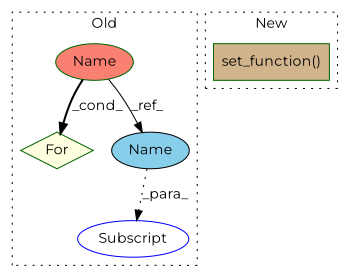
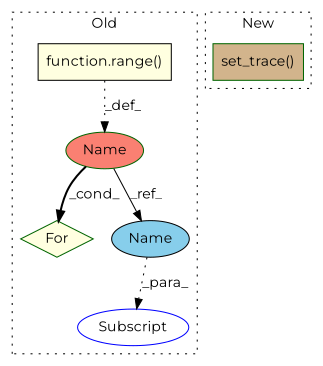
none -> (105, 62)
(271, 62) -> (258, 62)
